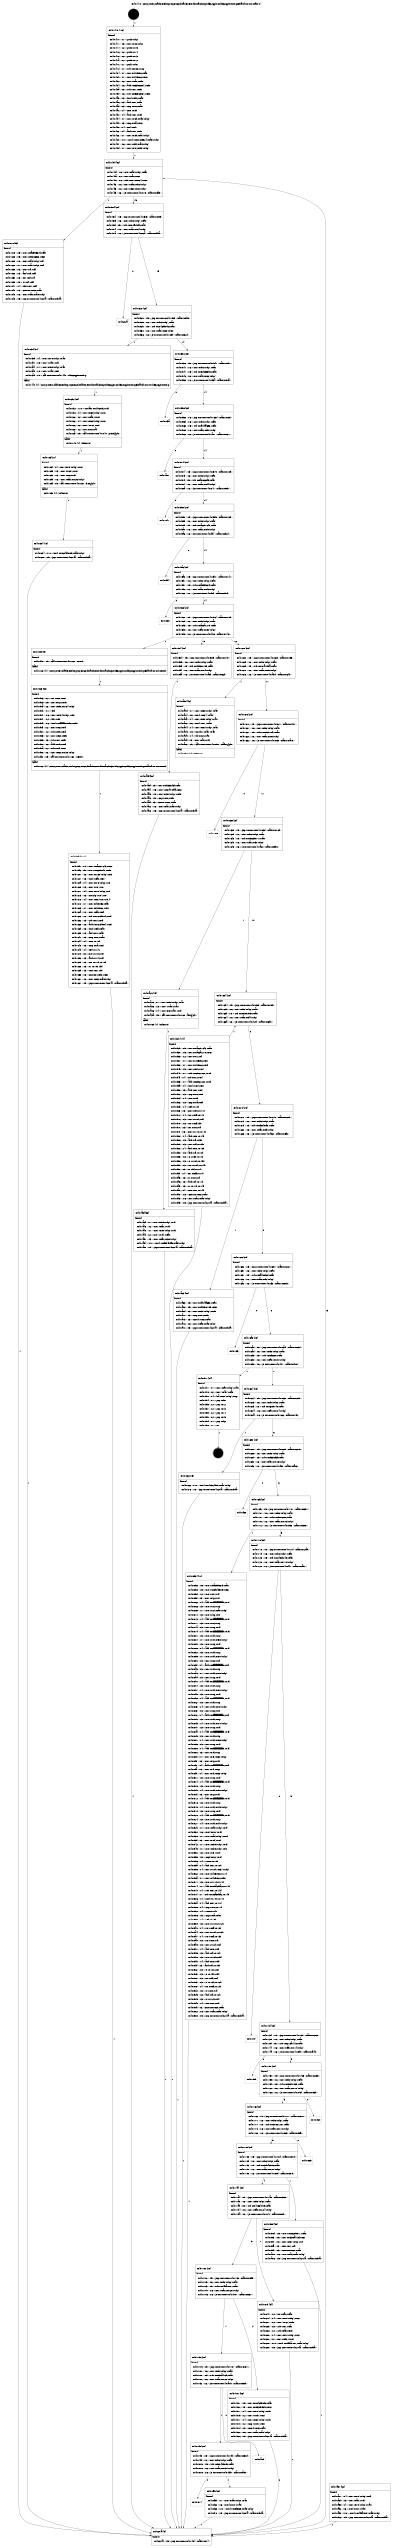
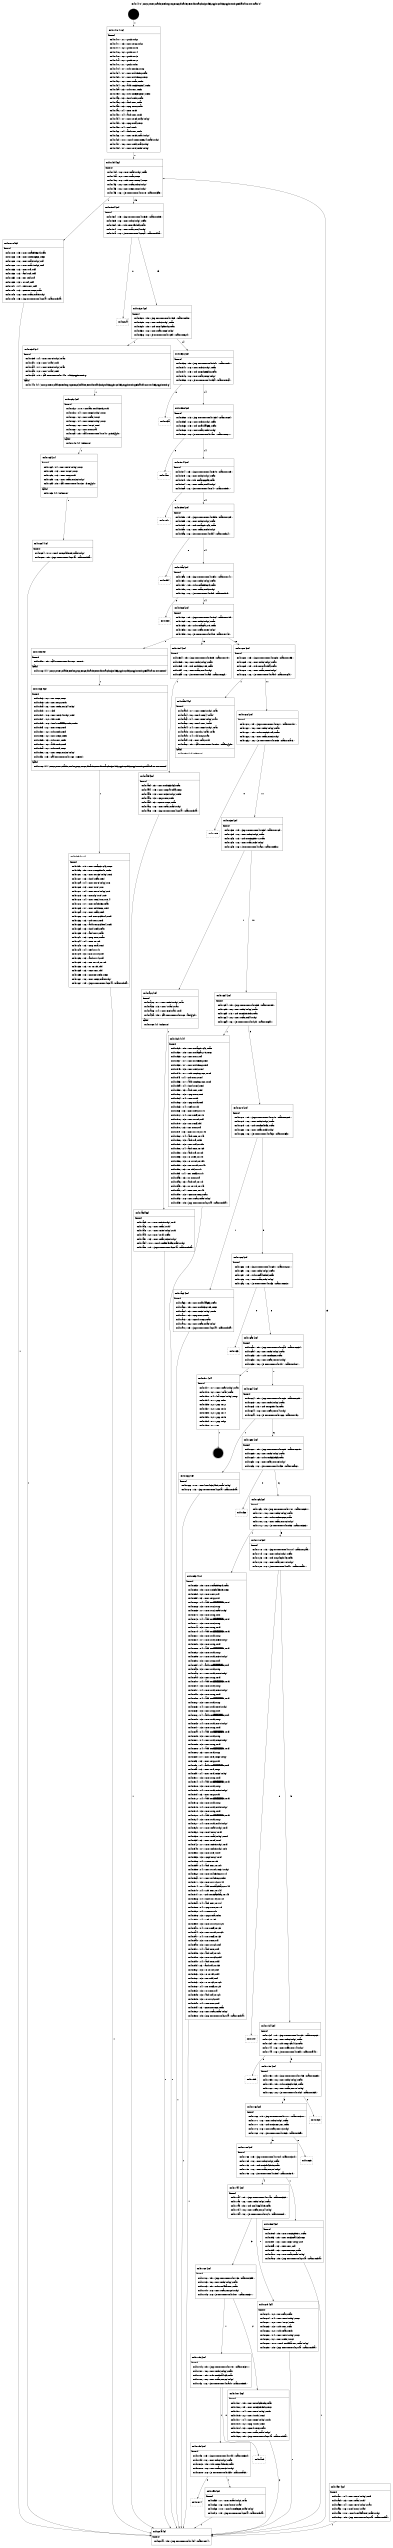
(232, 1032) -> (227, 1030)
